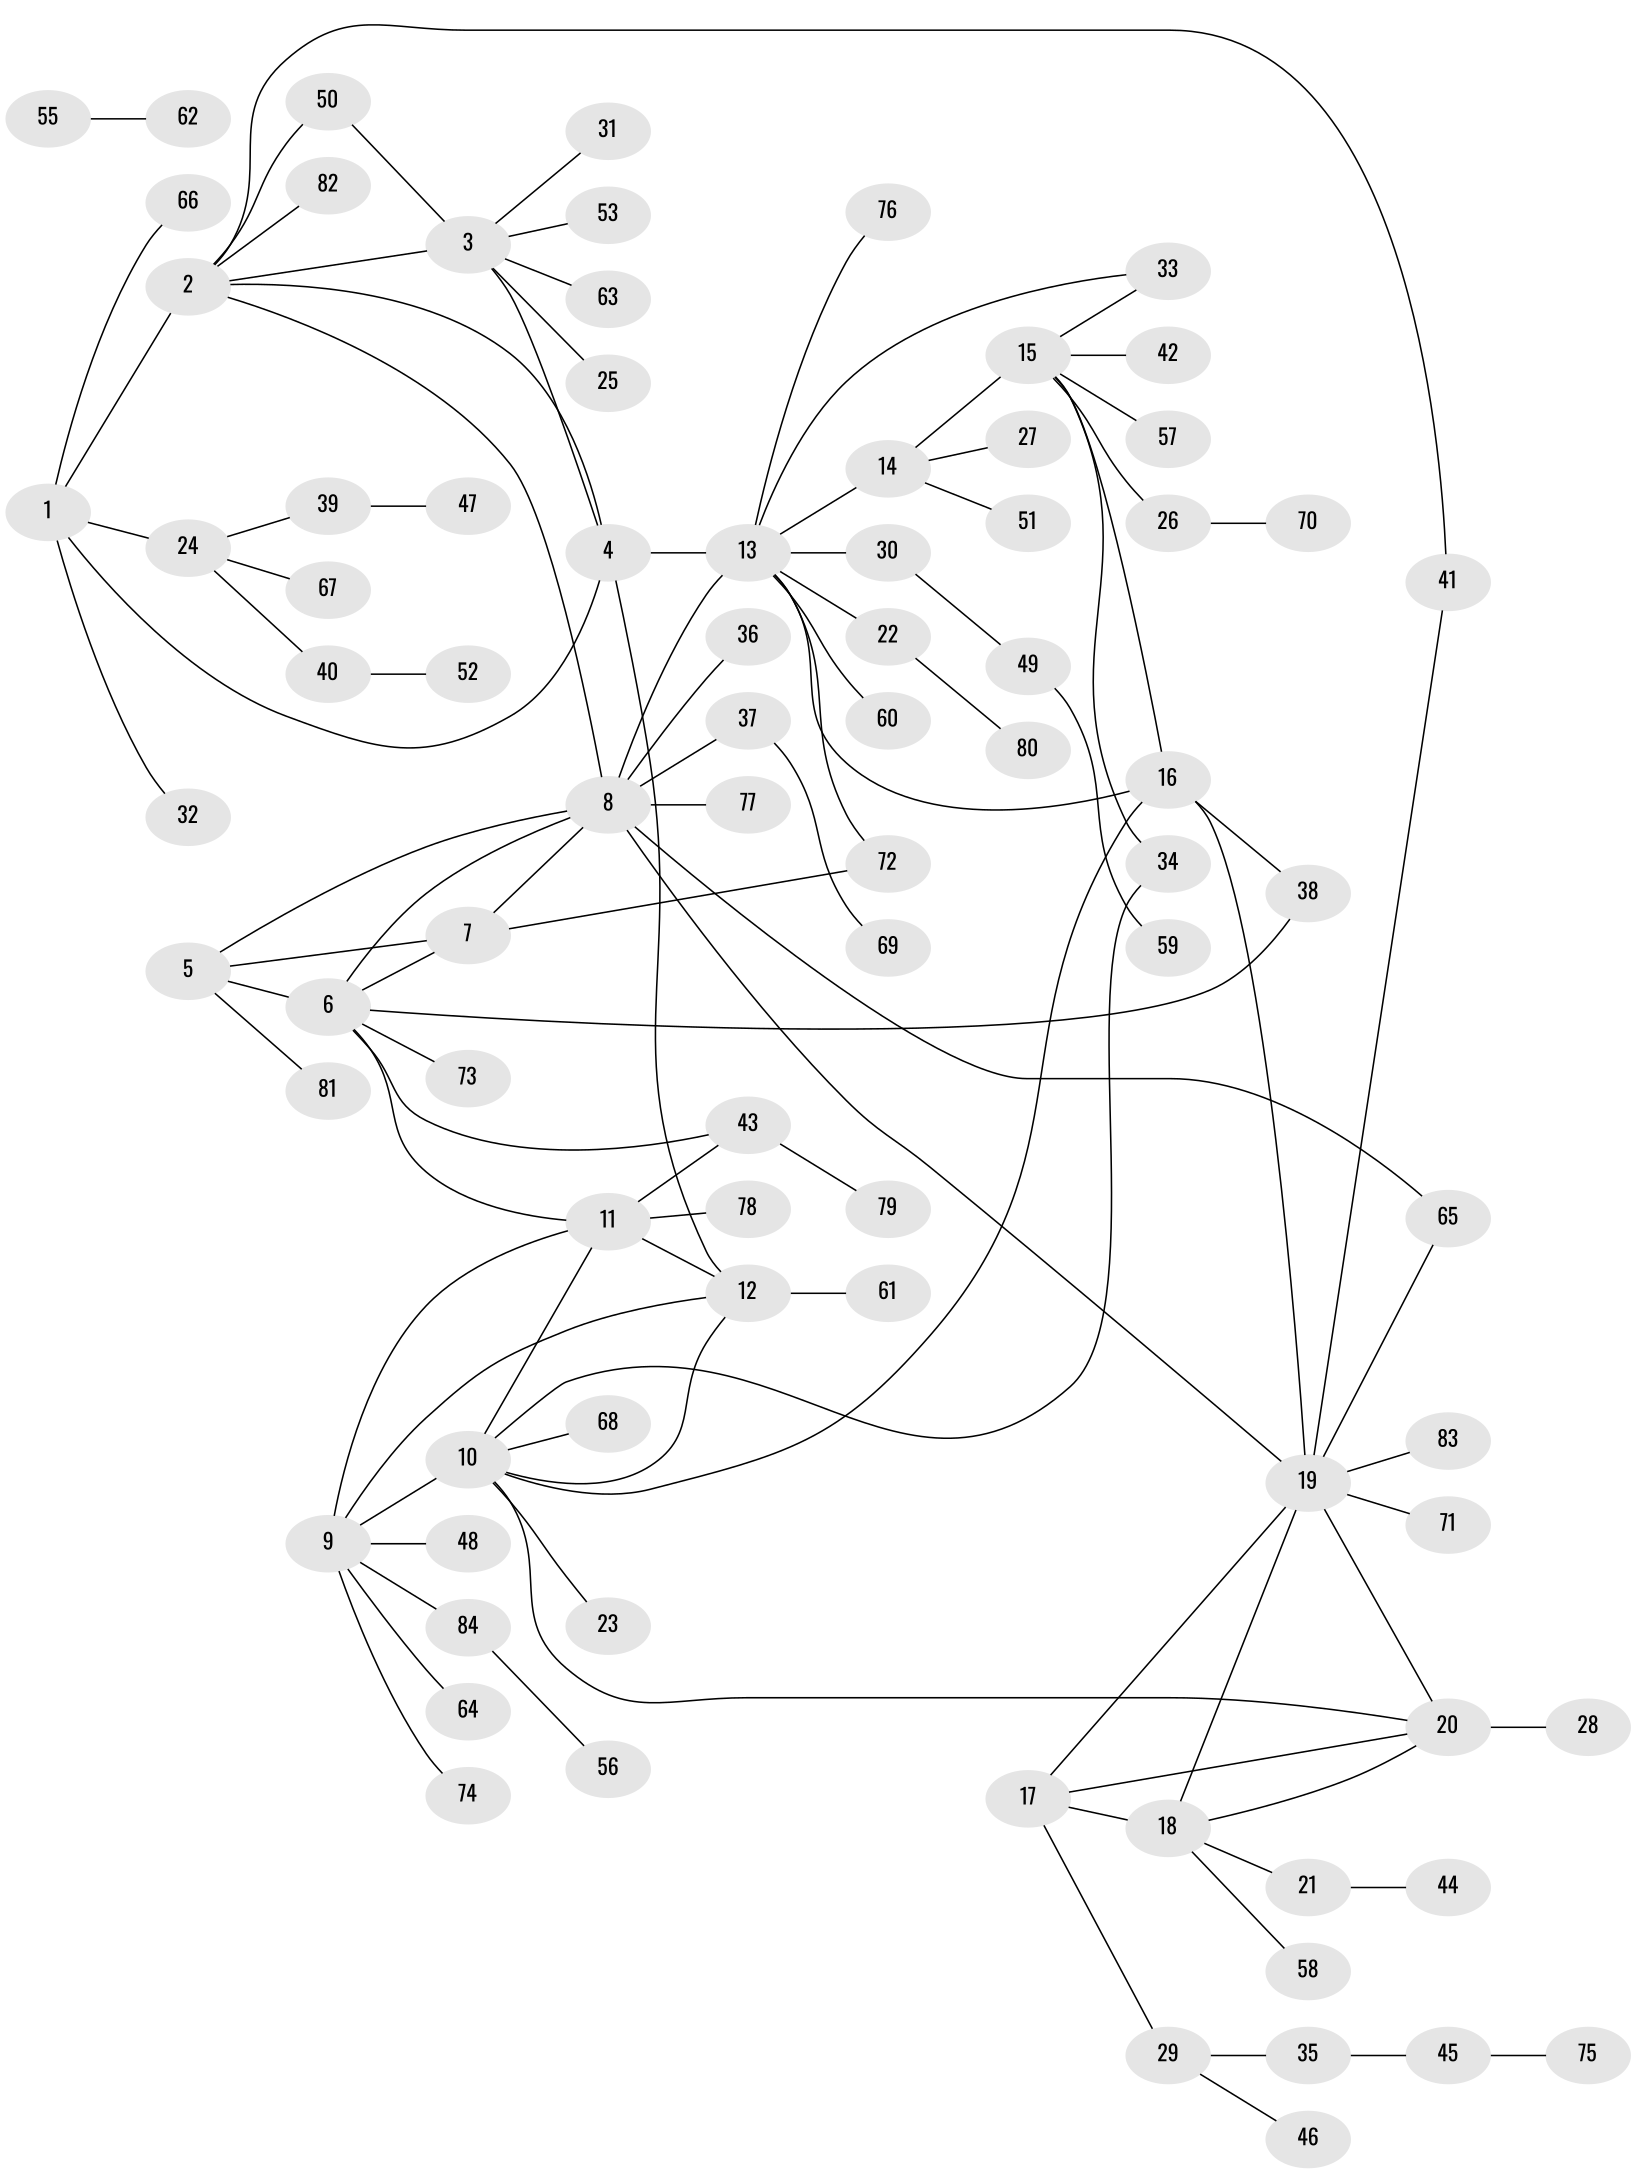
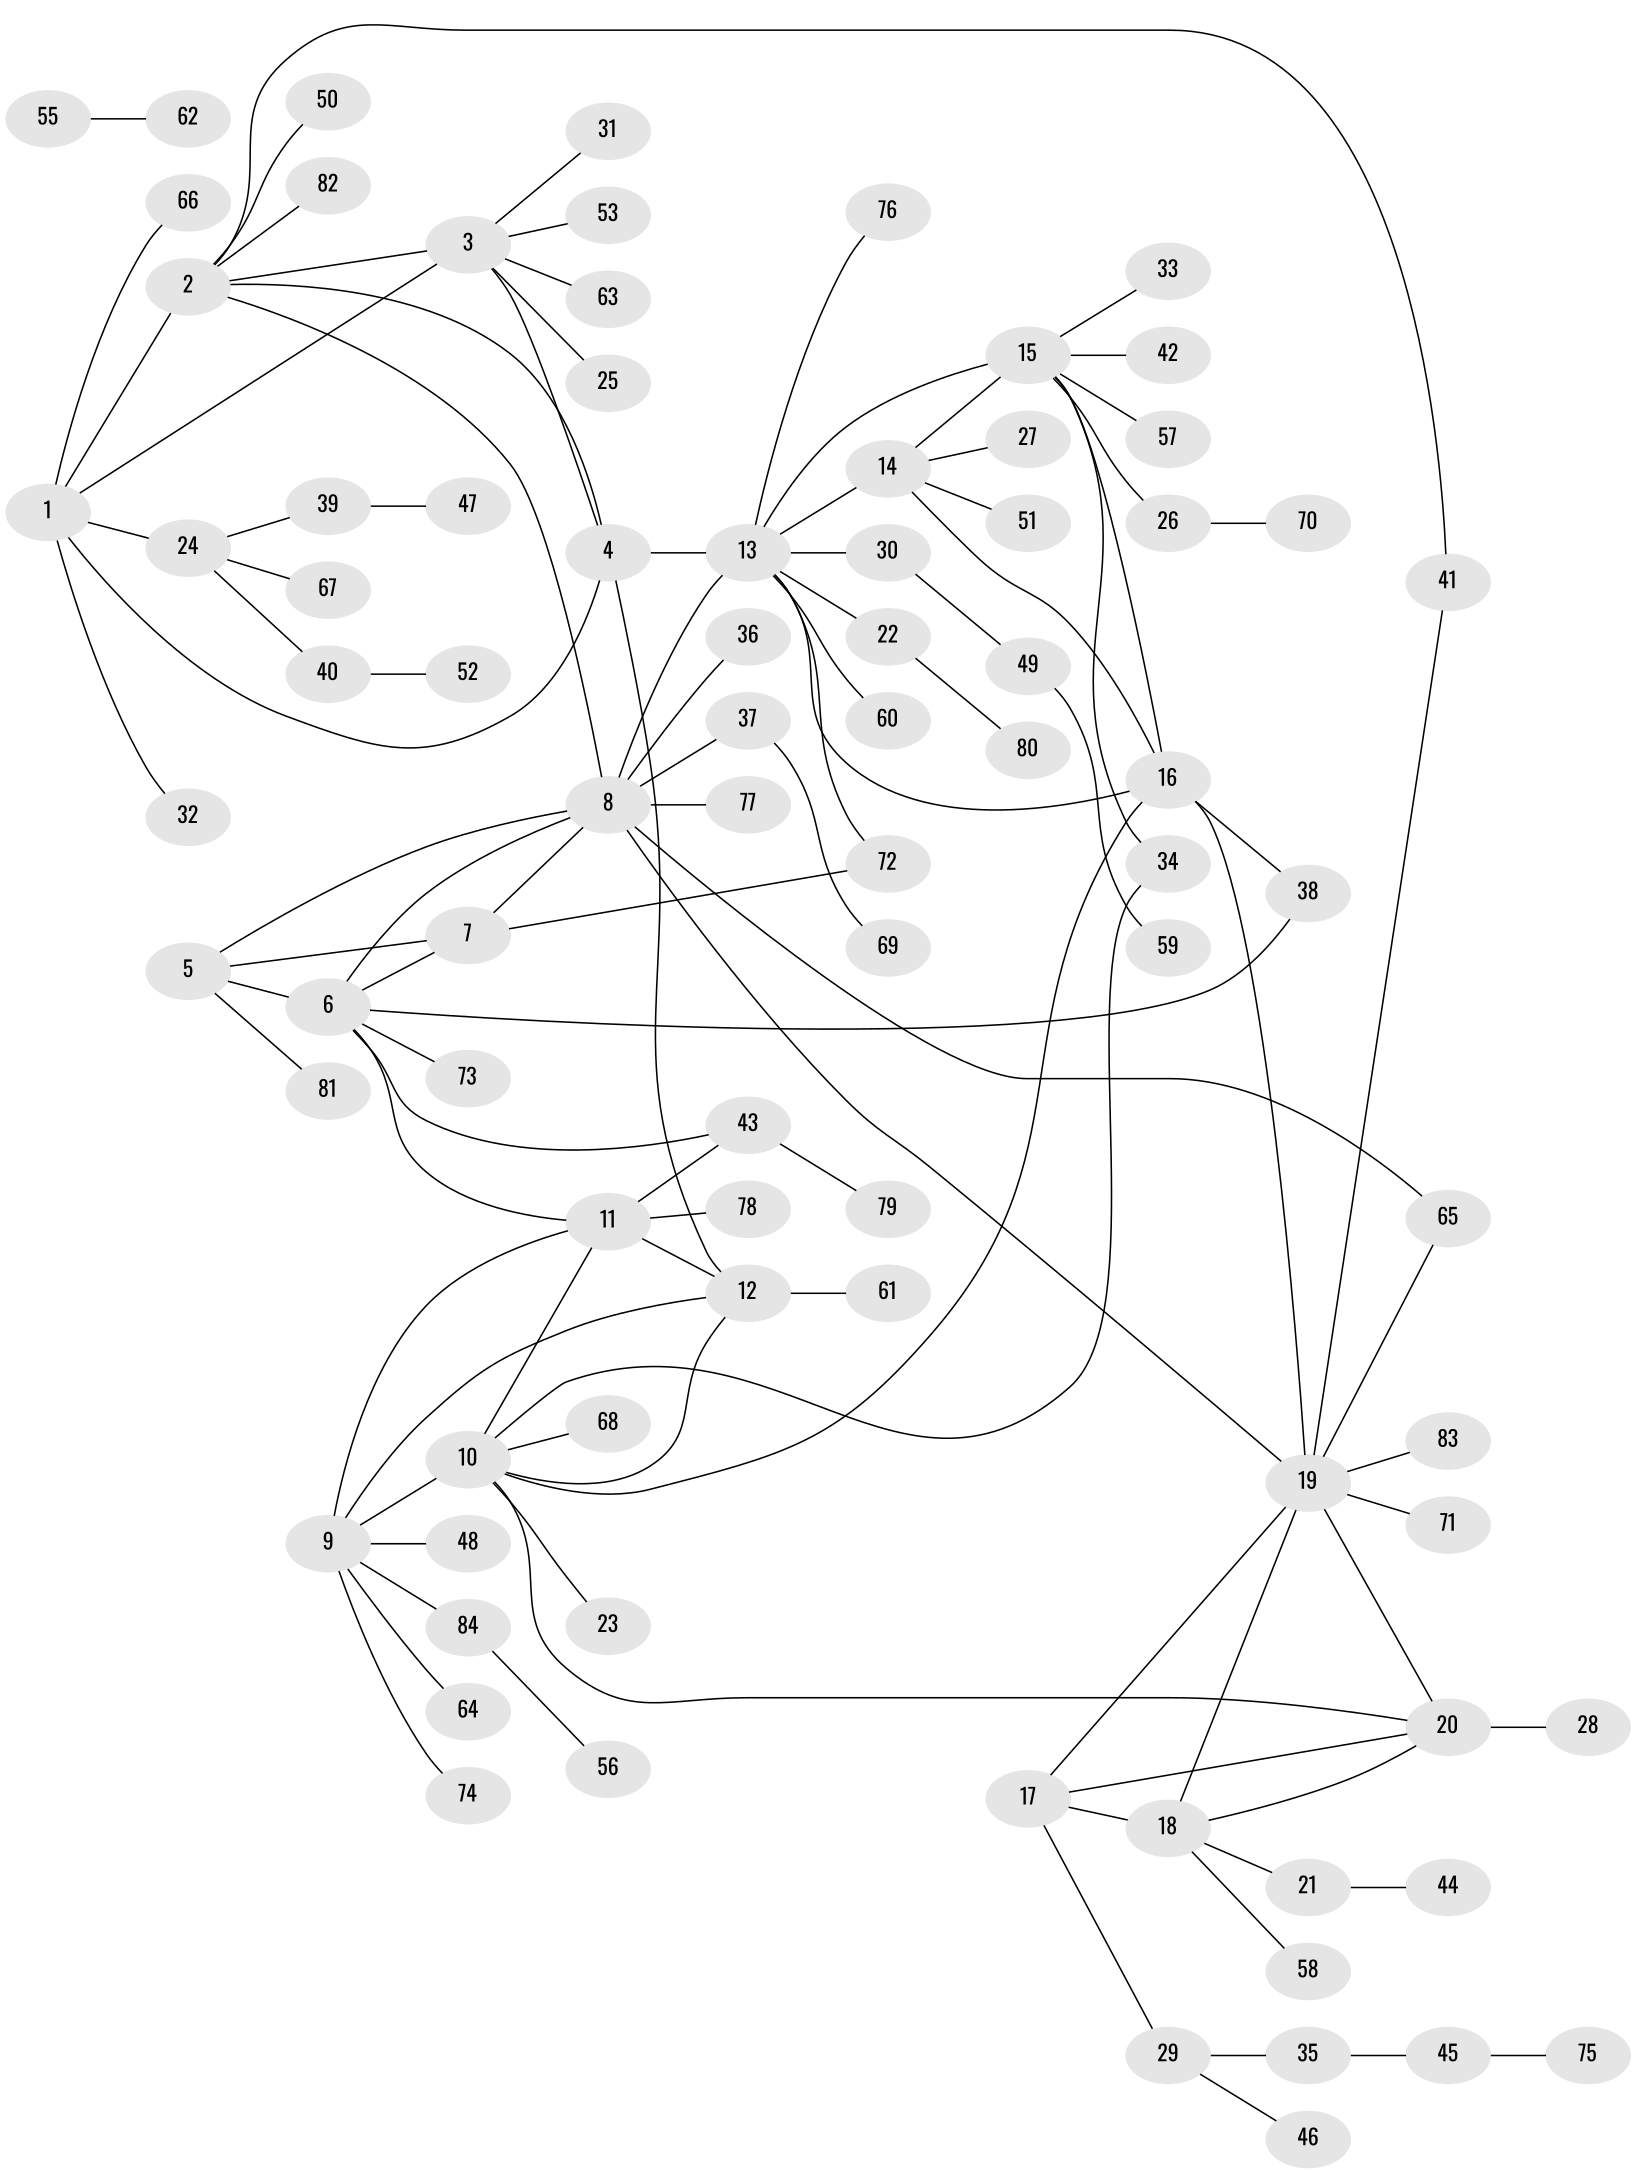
(398, 173) -> (258, 379)
(901, 342) -> (857, 420)
none -> (1050, 607)
